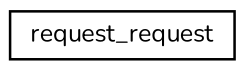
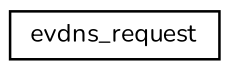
(122, 35) -> (115, 35)
